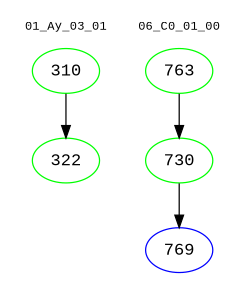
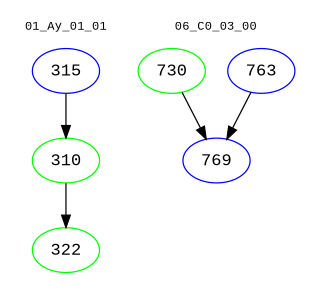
(67, 27) -> (67, 27)
(180, 27) -> (217, 27)
none -> (66, 71)
(179, 71) -> (261, 71)
(179, 110) -> (242, 110)
